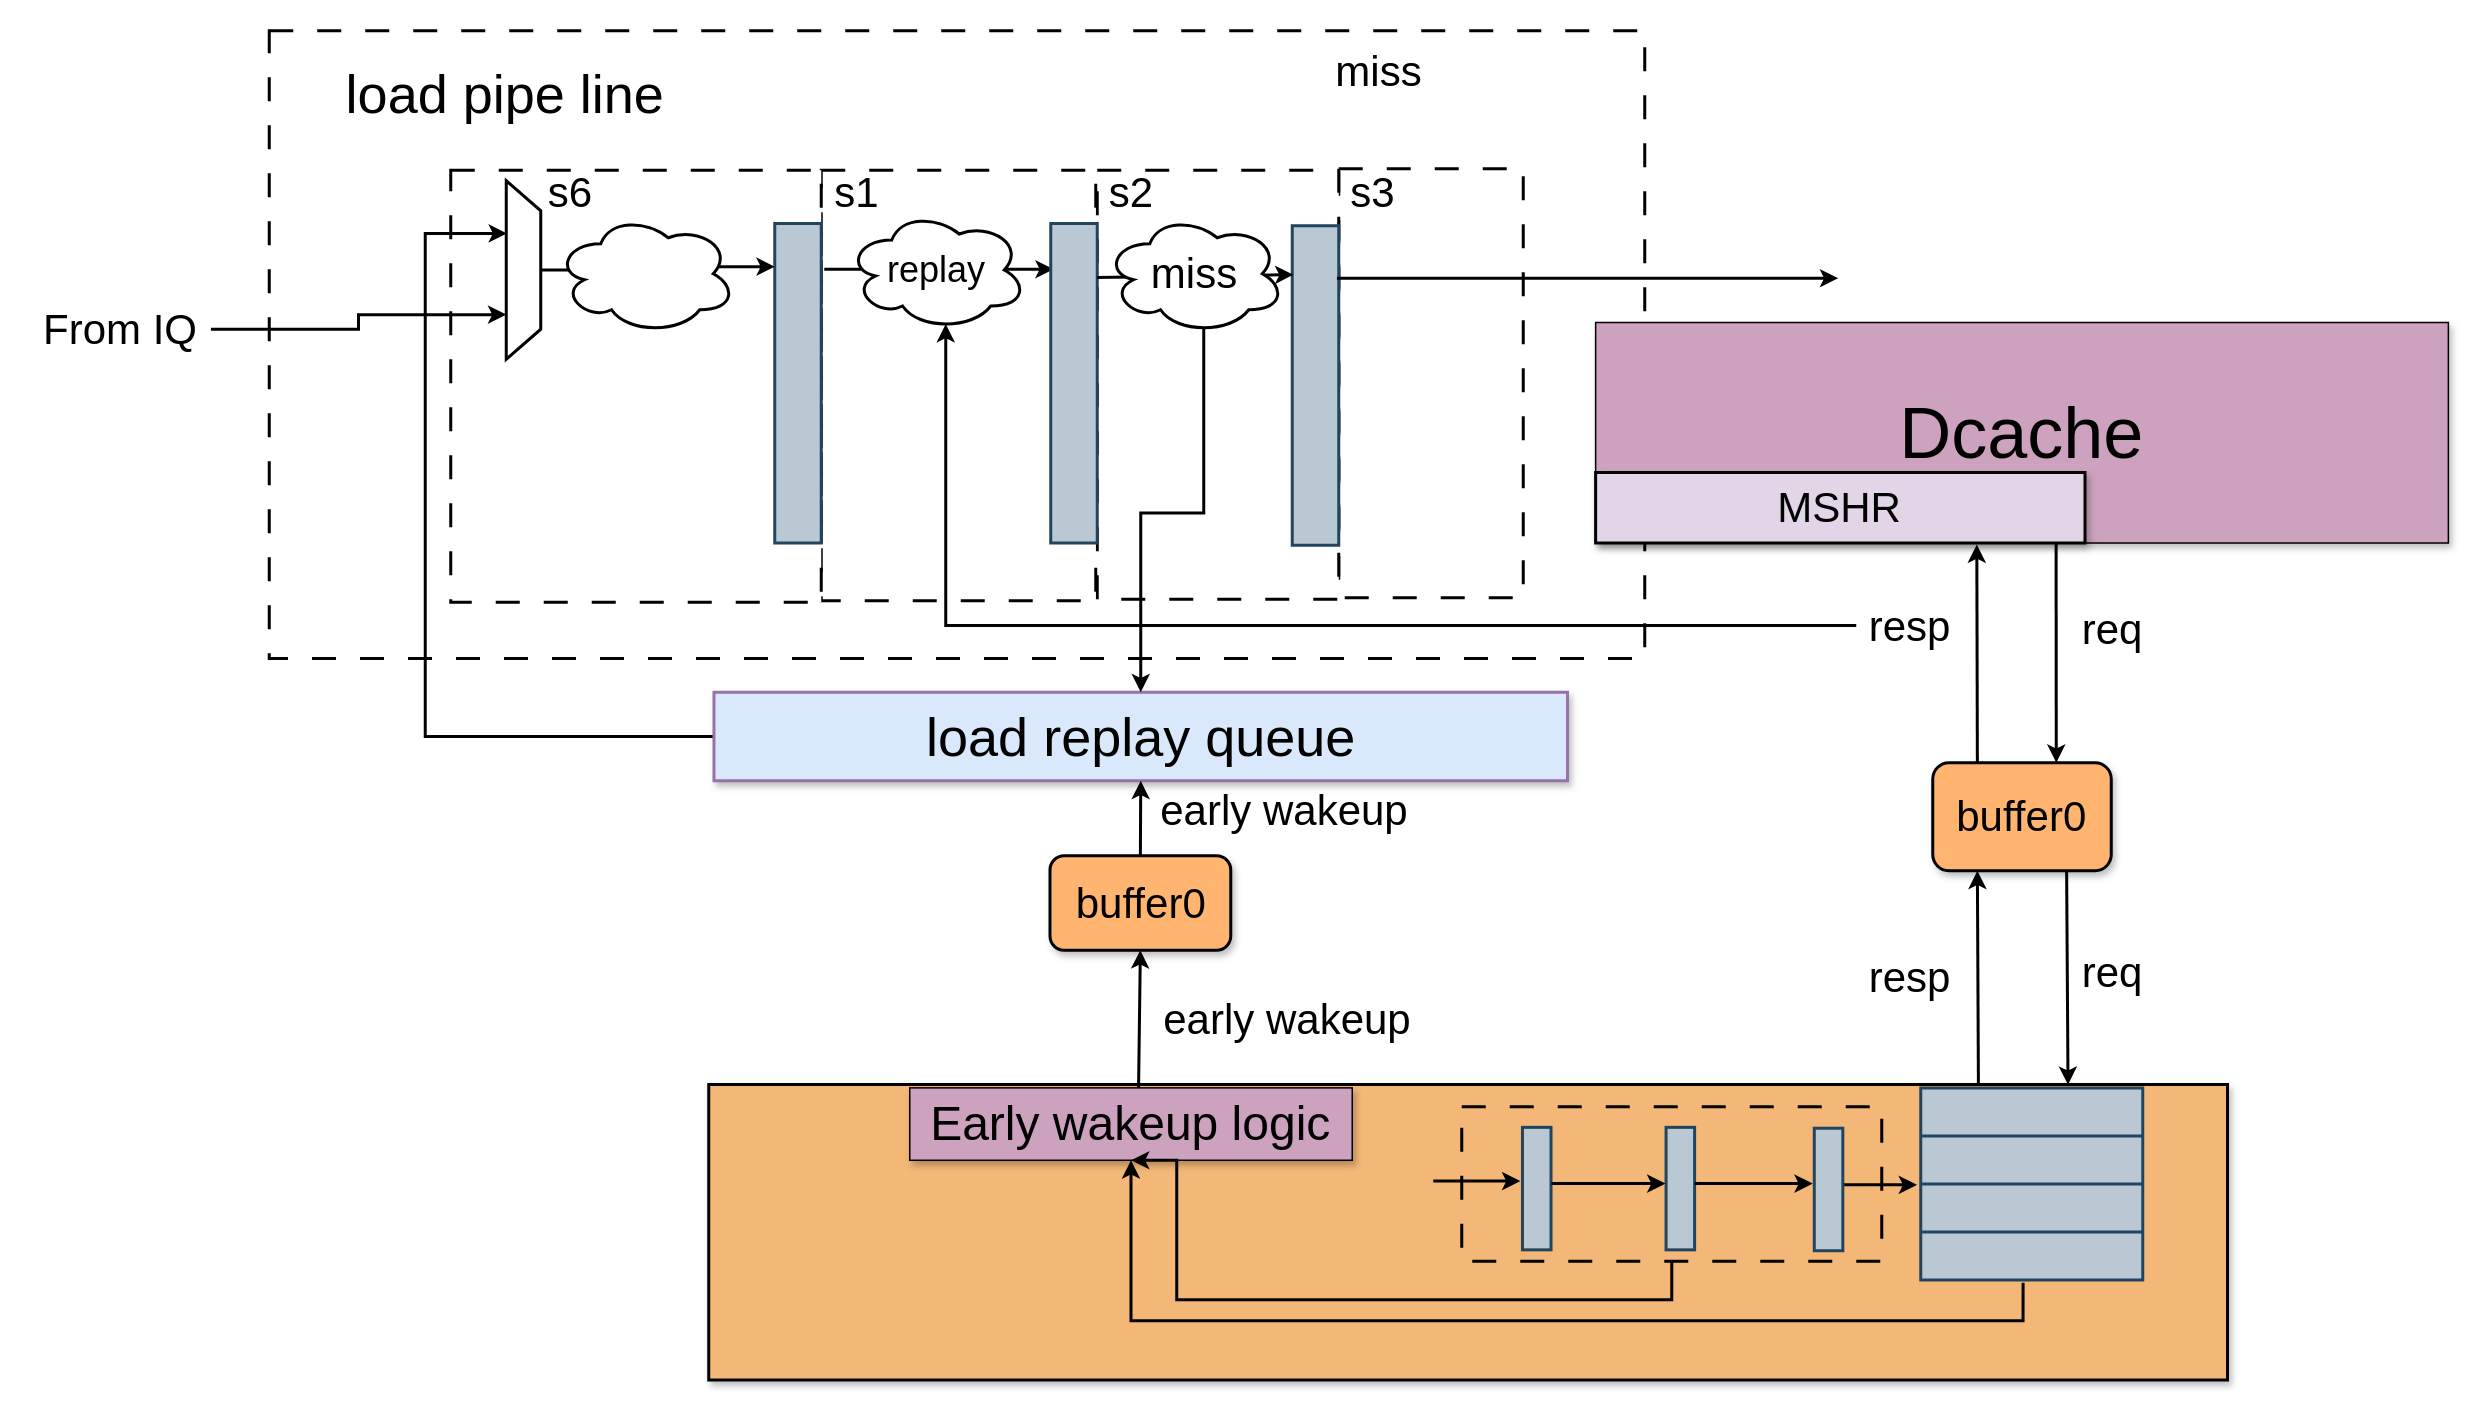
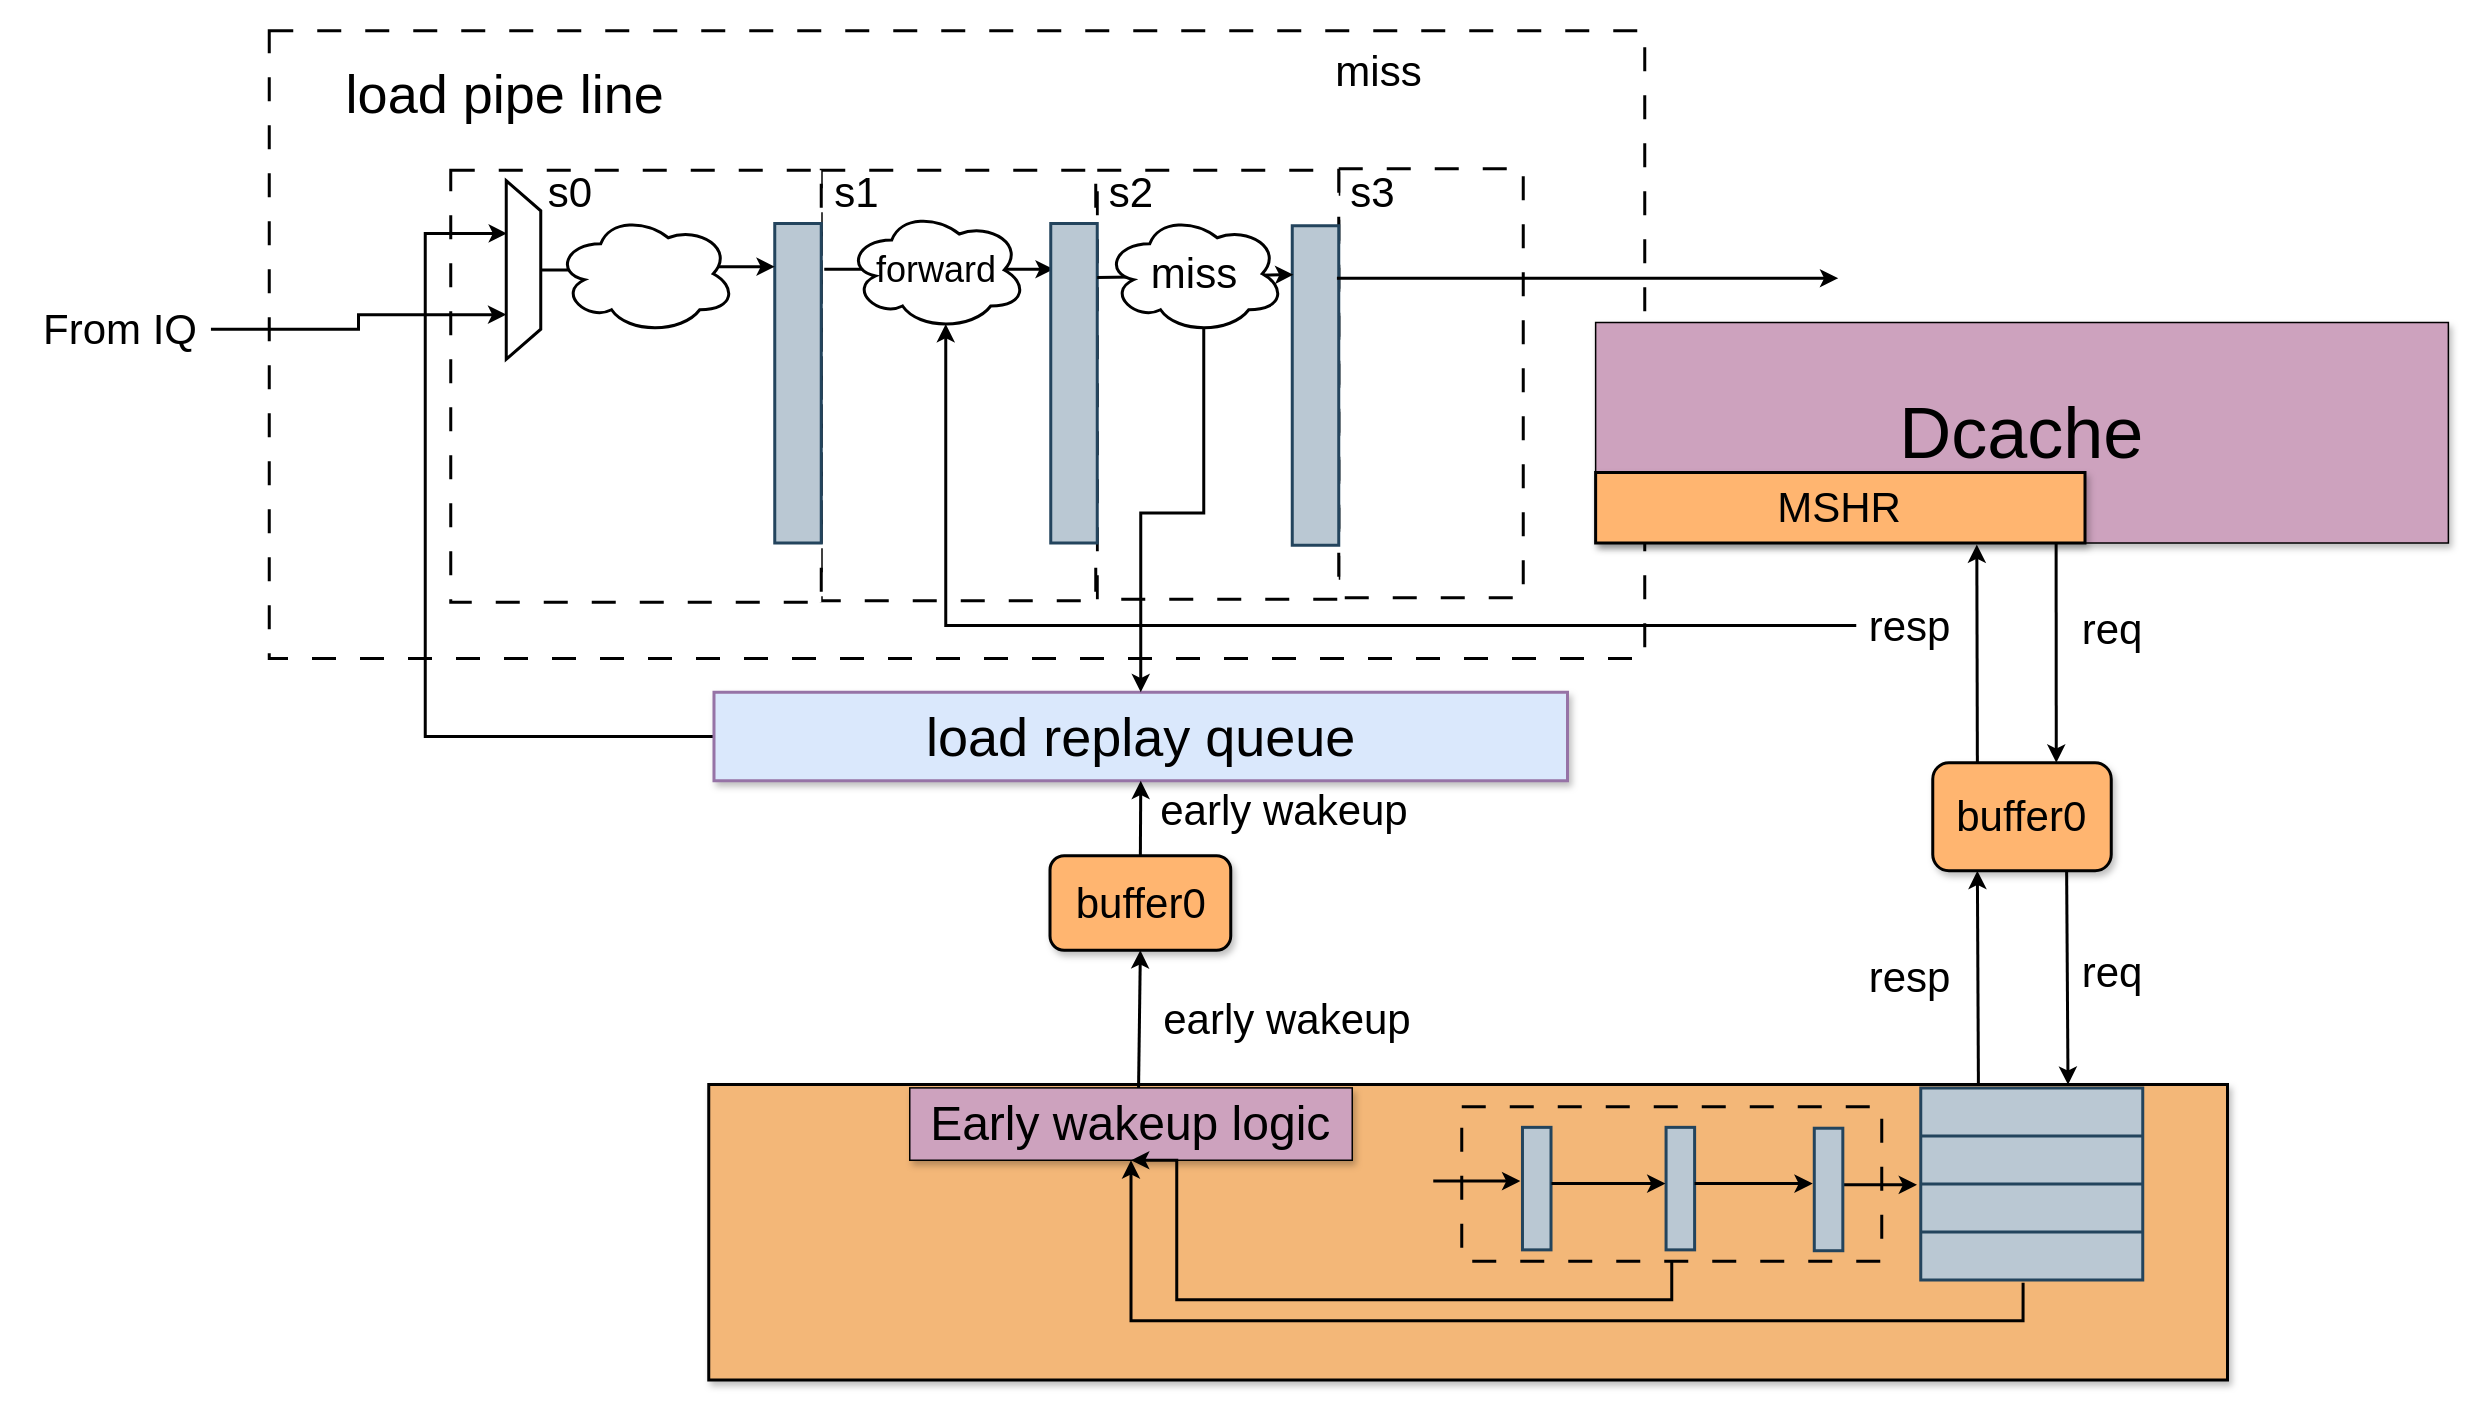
(571, 193) -> (571, 193)
(937, 271) -> (937, 271)
(1840, 508) -> (1840, 508)
